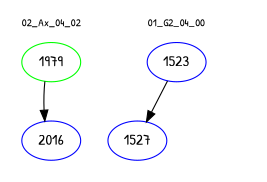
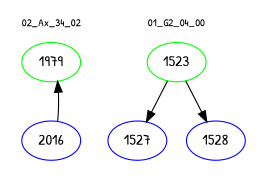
(52, 23) -> (52, 23)
(177, 62) -> (177, 62)
(44, 96) -> (59, 107)
none -> (216, 141)
